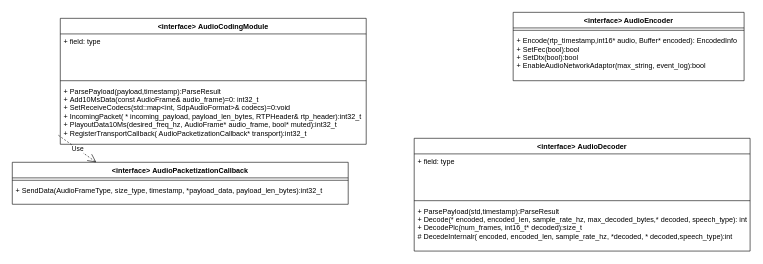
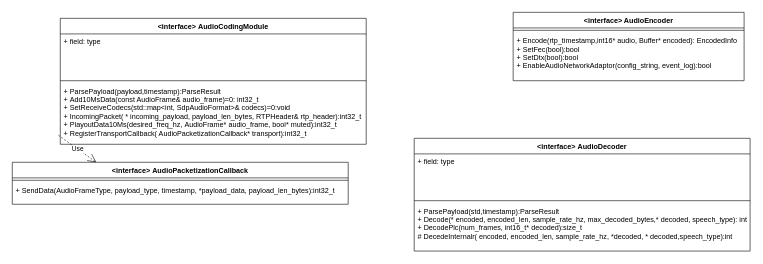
(643, 41) -> (643, 41)
(182, 191) -> (188, 191)
